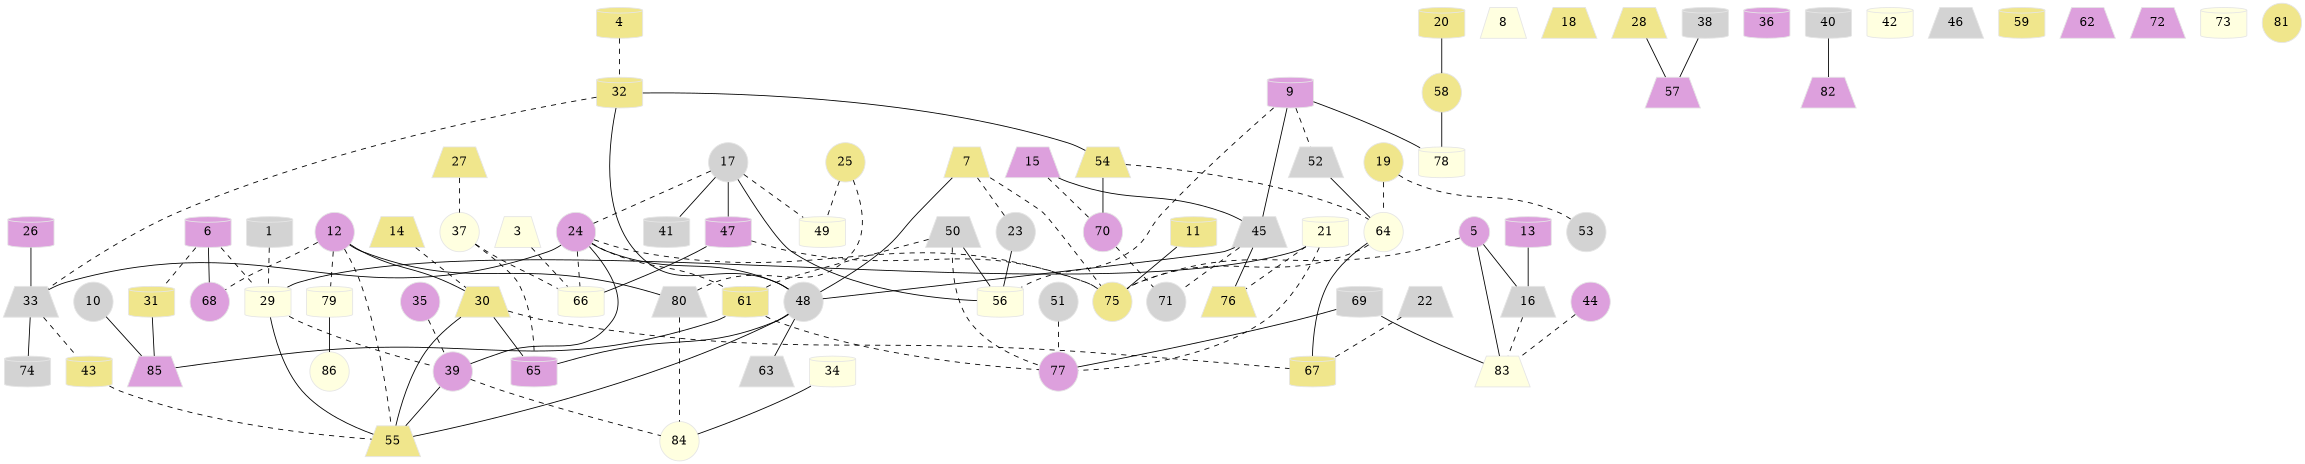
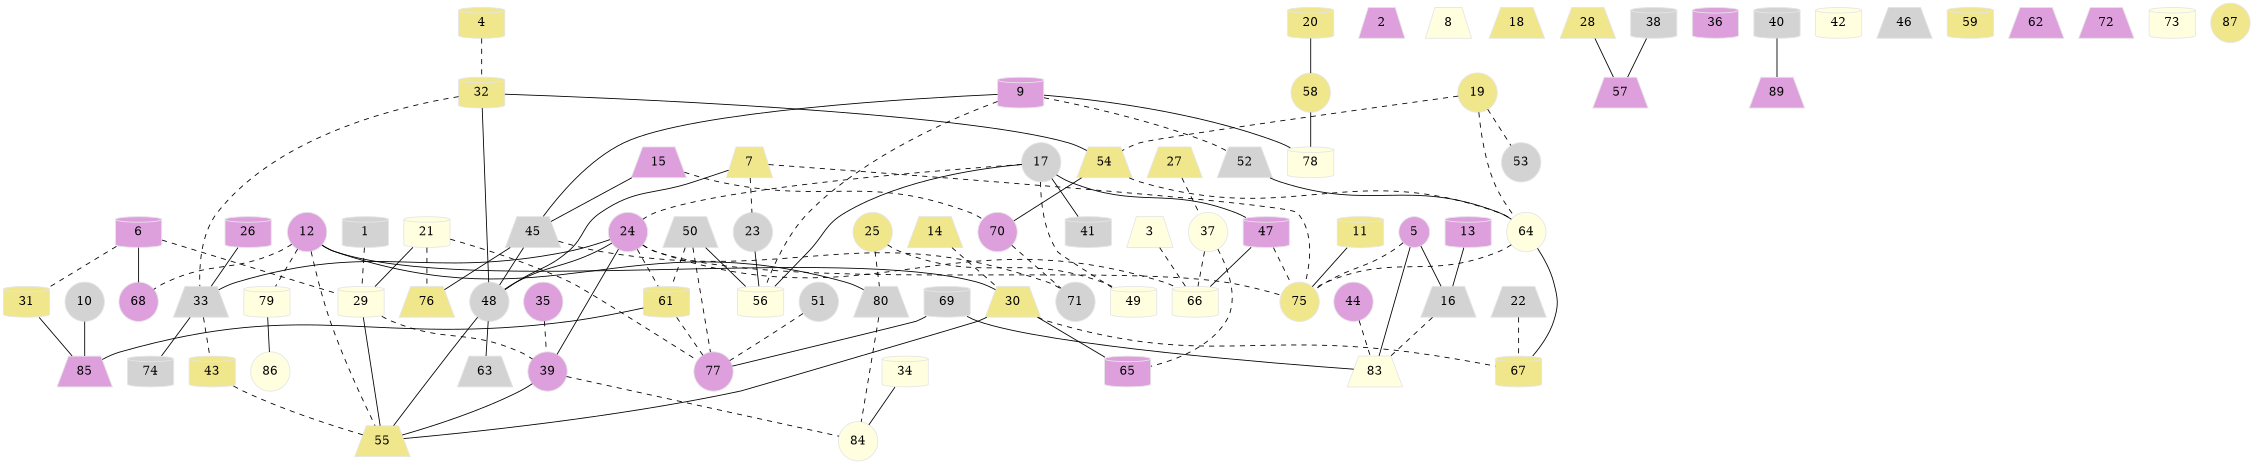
none -> (1382, 23)
(2282, 23) -> (2230, 23)
(1828, 93) -> (1777, 93)
none -> (1289, 120)
(668, 343) -> none
